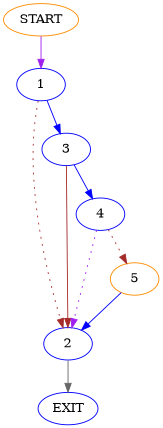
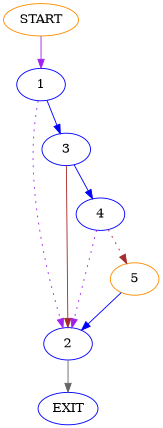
(37, 211) -> (37, 211)
